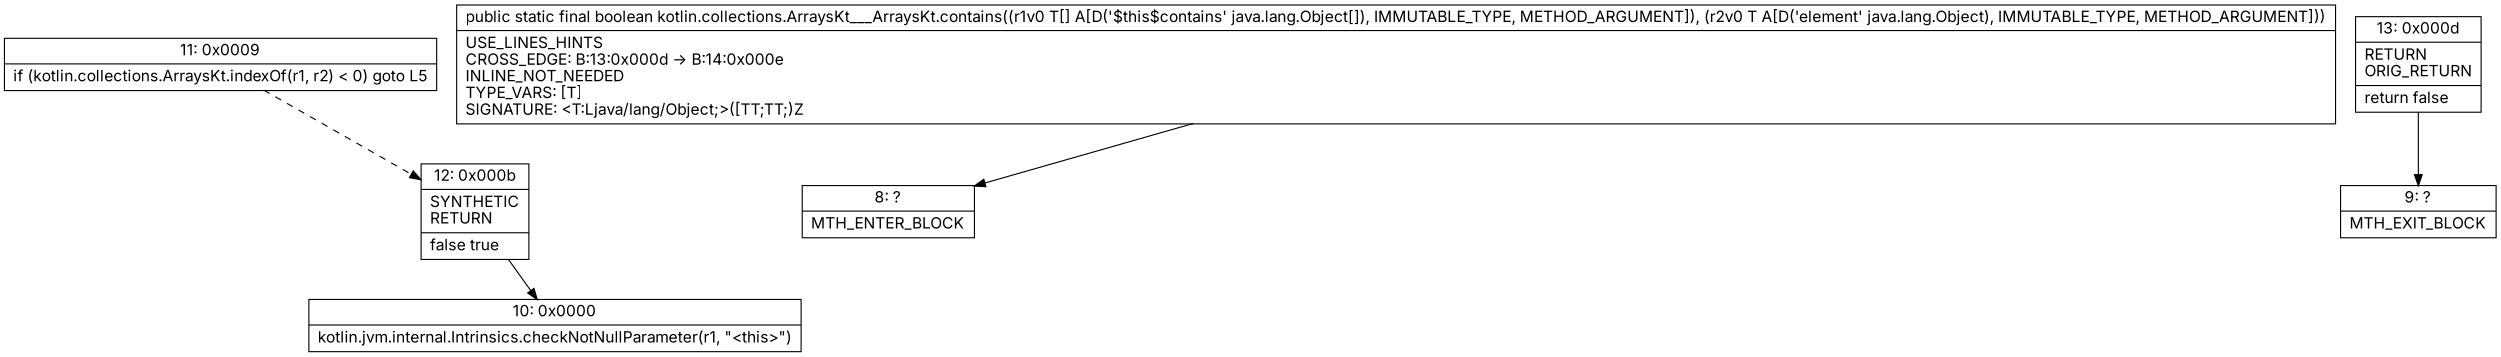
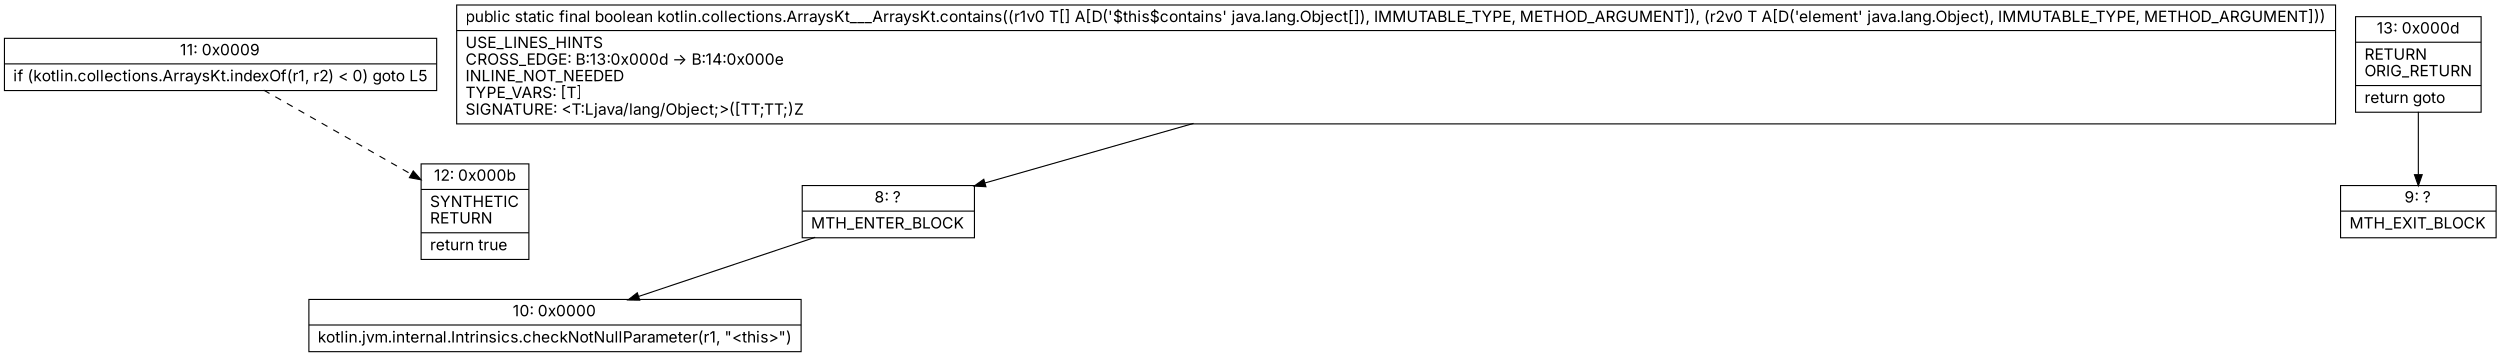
(2407, 98) -> (2405, 98)
(465, 246) -> (469, 246)
(519, 275) -> (727, 267)
